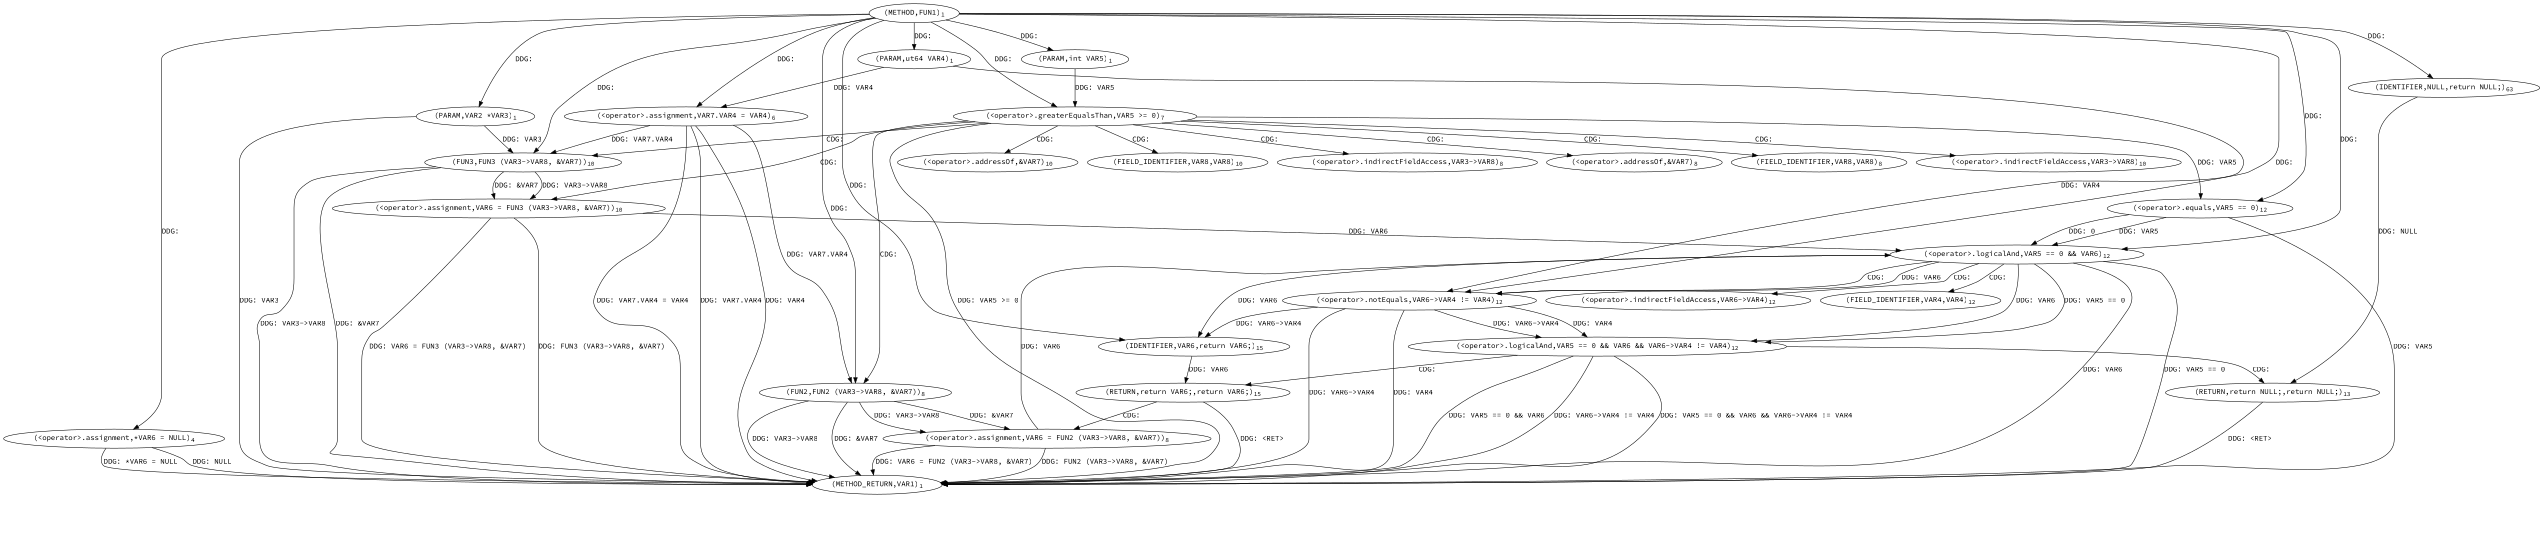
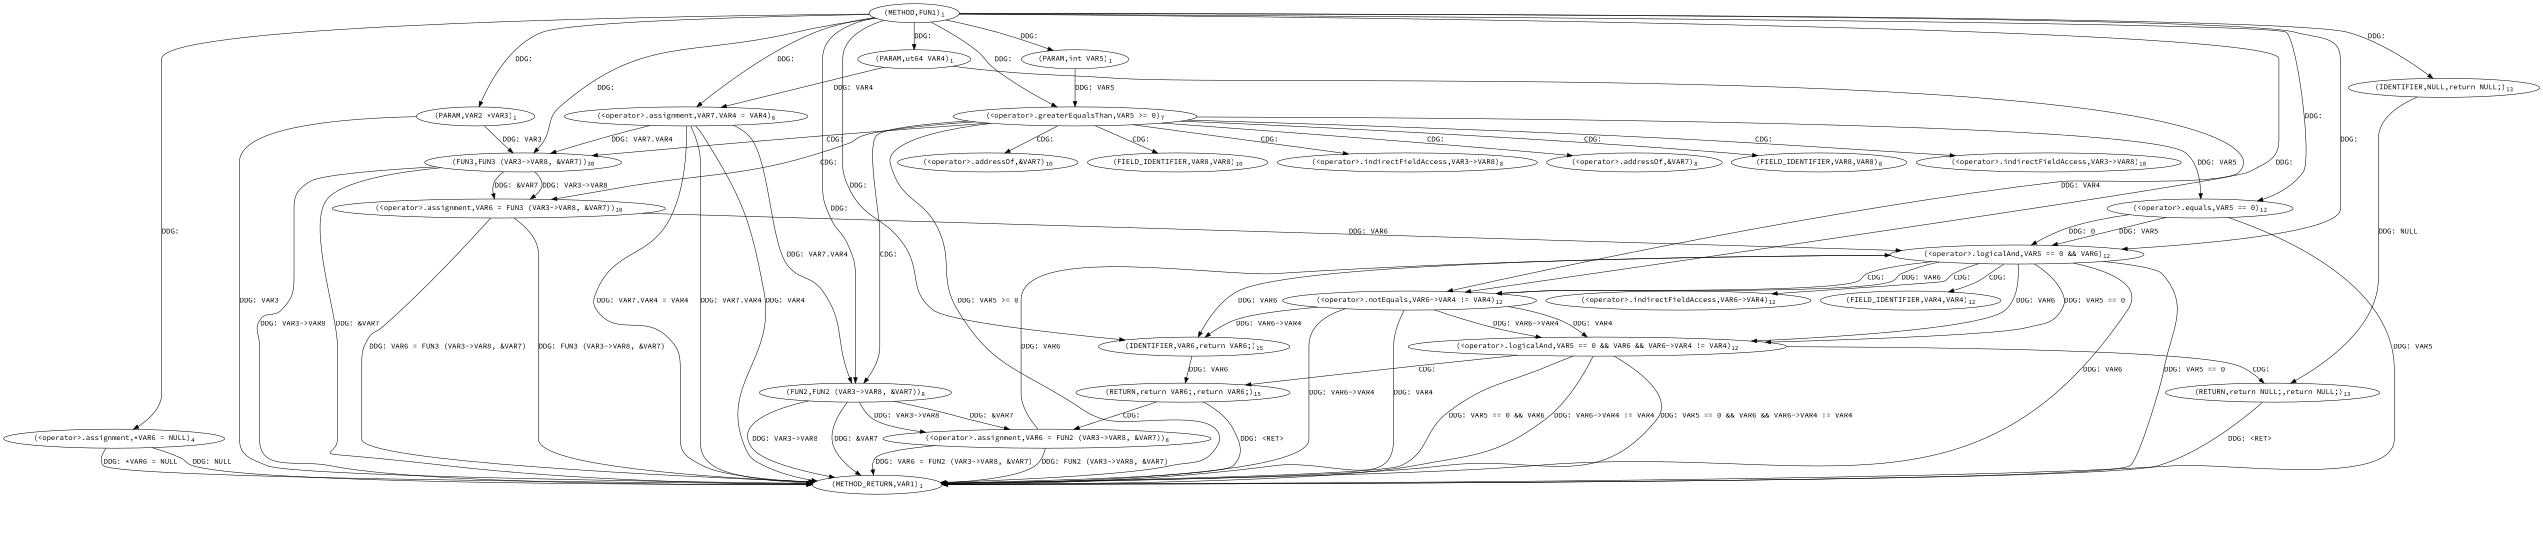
(2510, 87) -> (2510, 87)
(591, 162) -> (591, 162)
